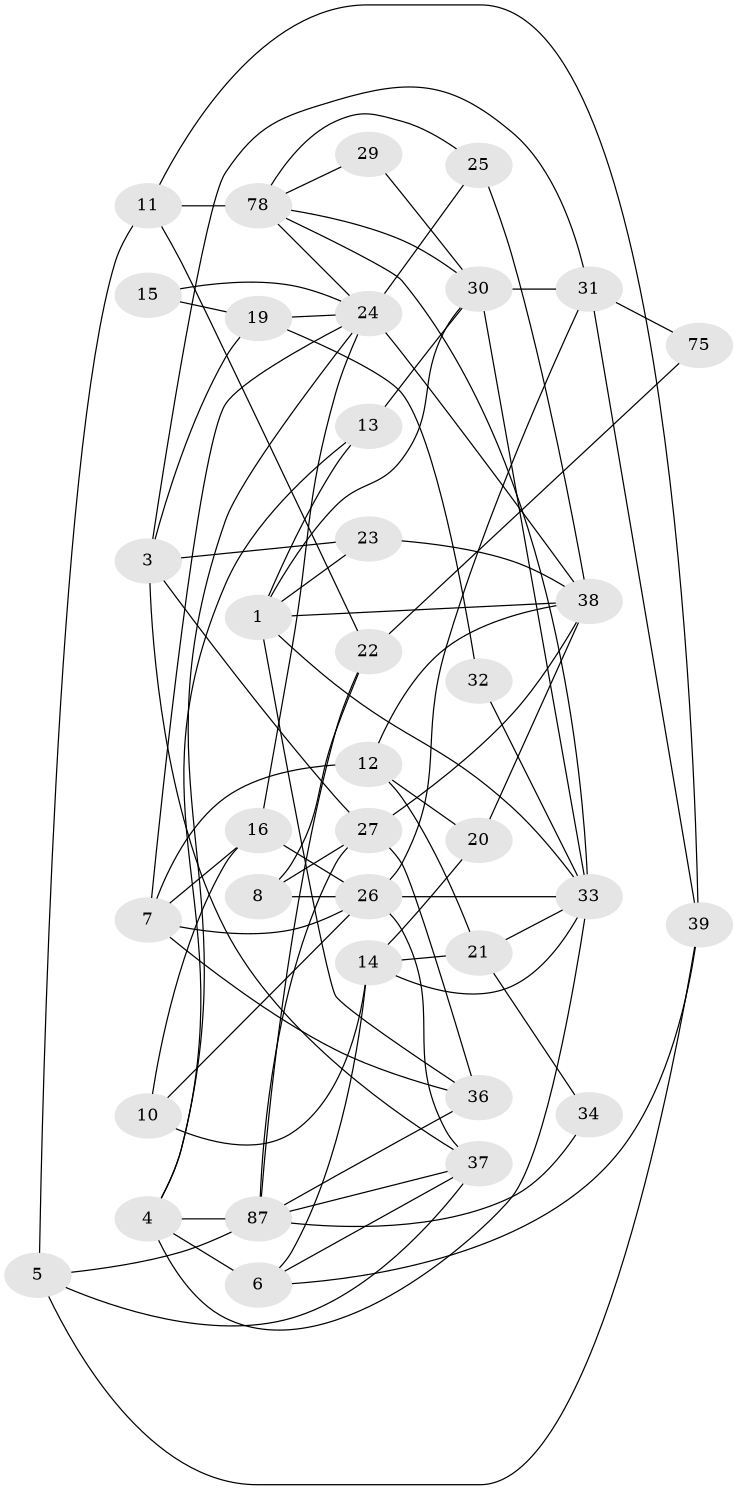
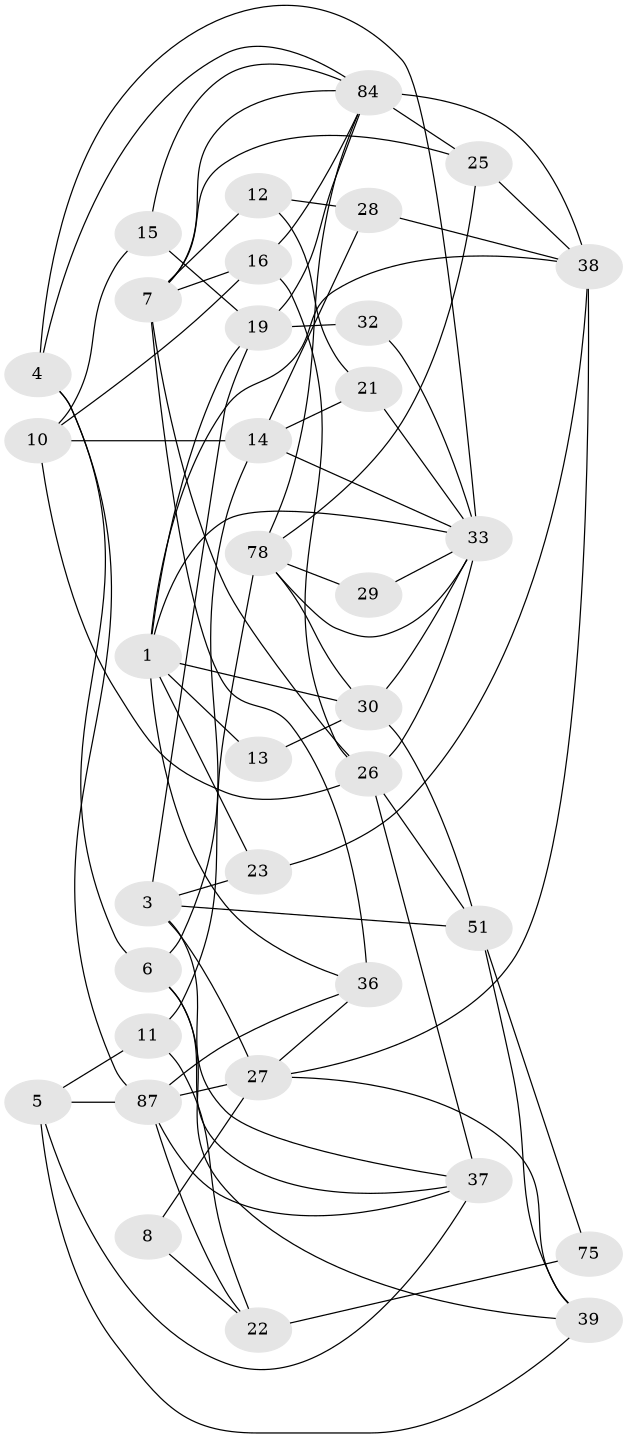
none -> (268, 144)
(424, 221) -> (424, 567)
(625, 228) -> (486, 1127)
(589, 289) -> (479, 928)
(369, 314) -> (369, 93)
none -> (93, 337)
none -> (192, 449)
(214, 618) -> none
(456, 641) -> none
(479, 840) -> (369, 210)
(314, 897) -> none
(589, 1115) -> none
